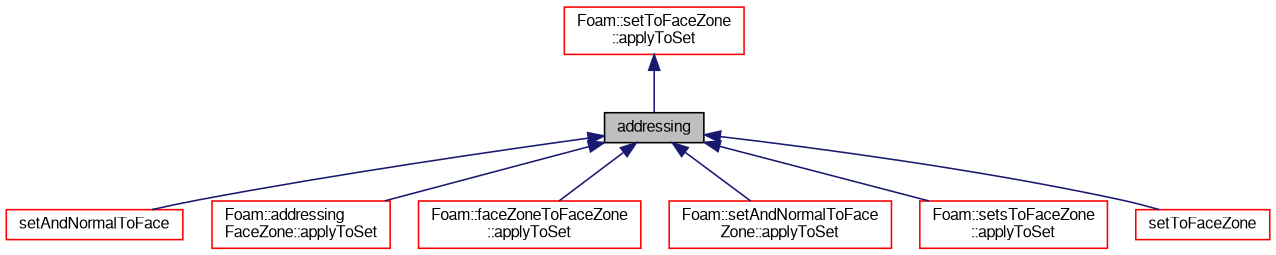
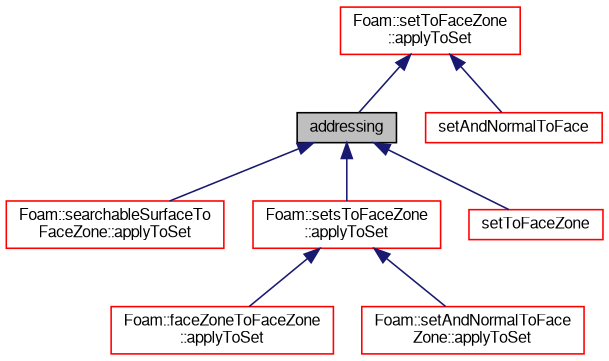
(369, 171) -> (481, 90)
(591, 177) -> (278, 283)
(718, 177) -> (416, 283)
(301, 225) -> (115, 225)
